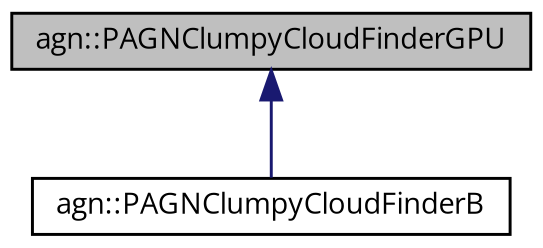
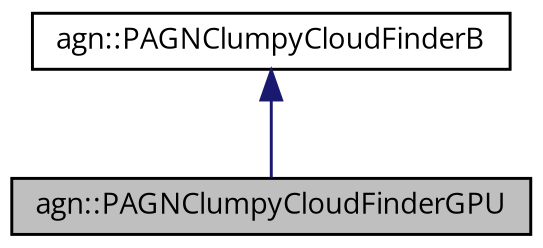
(271, 139) -> (271, 139)
